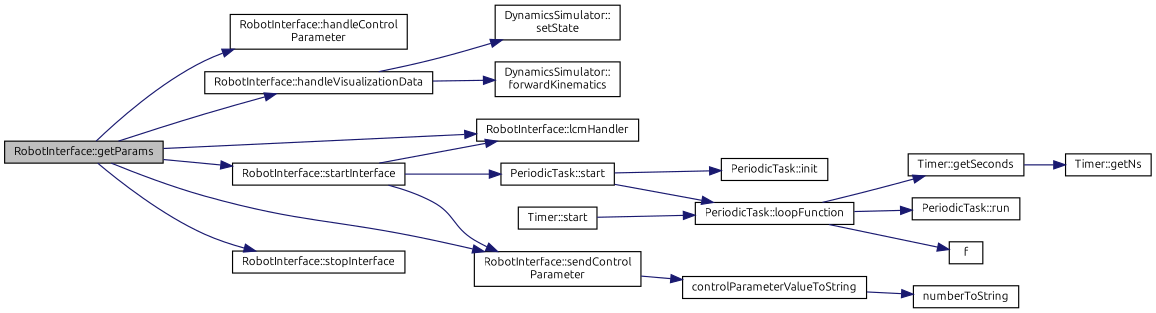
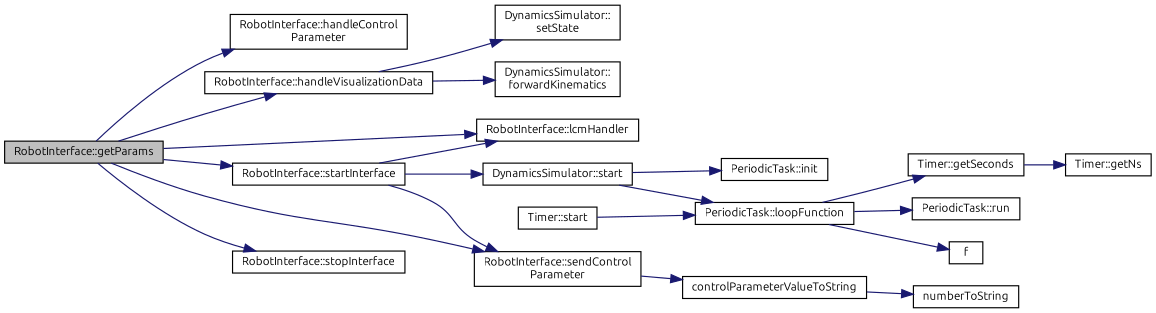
(558, 174) -> (558, 174)
